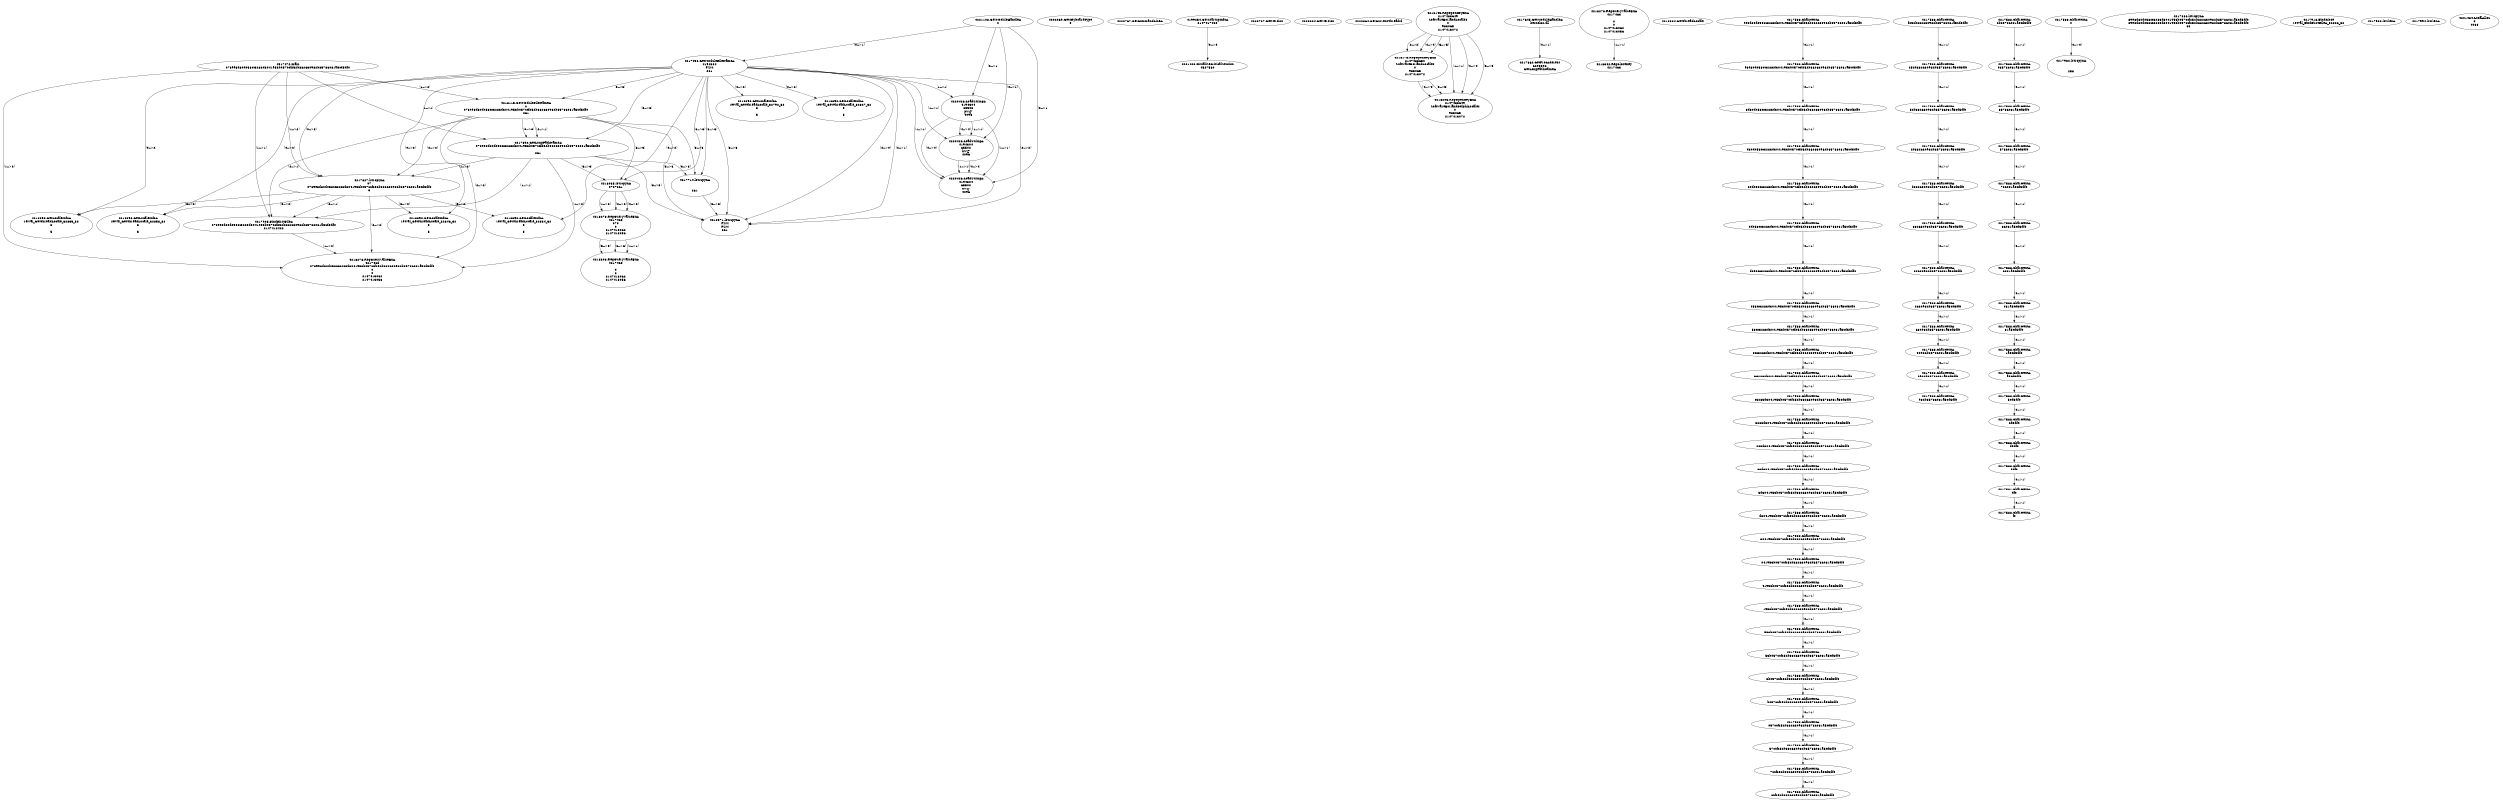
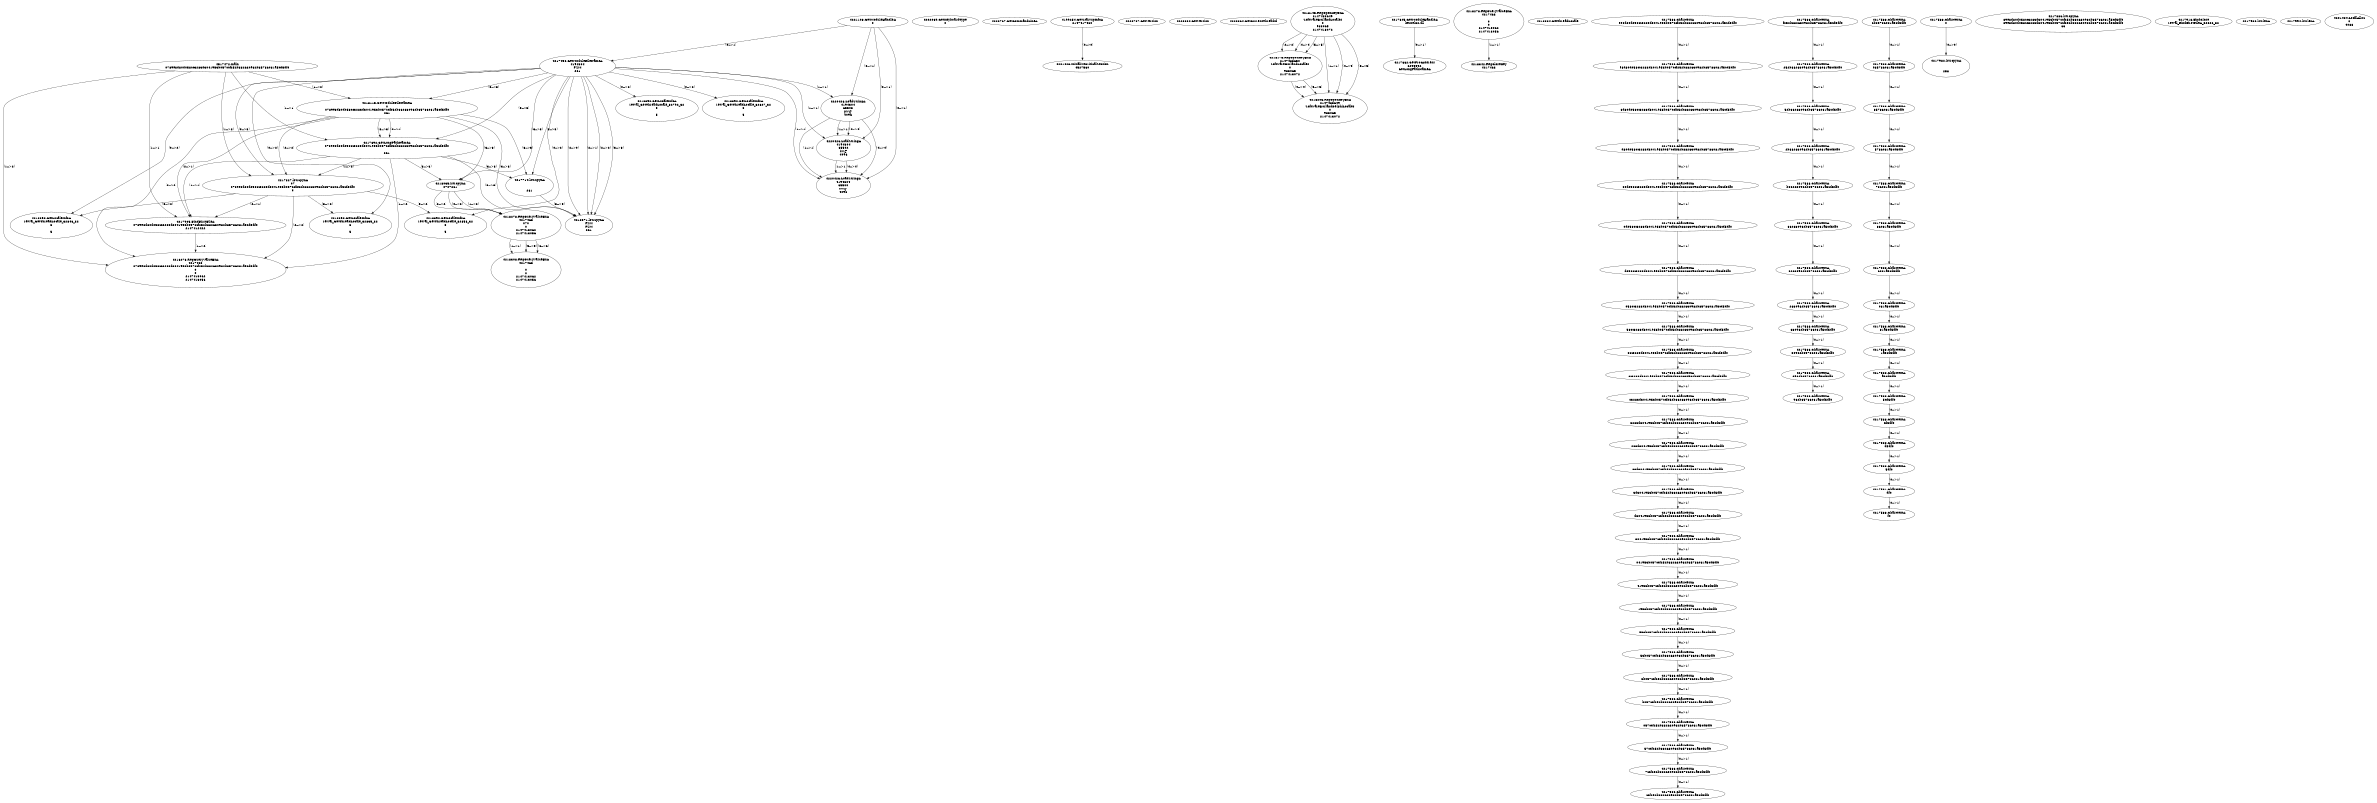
(524, 225) -> none
